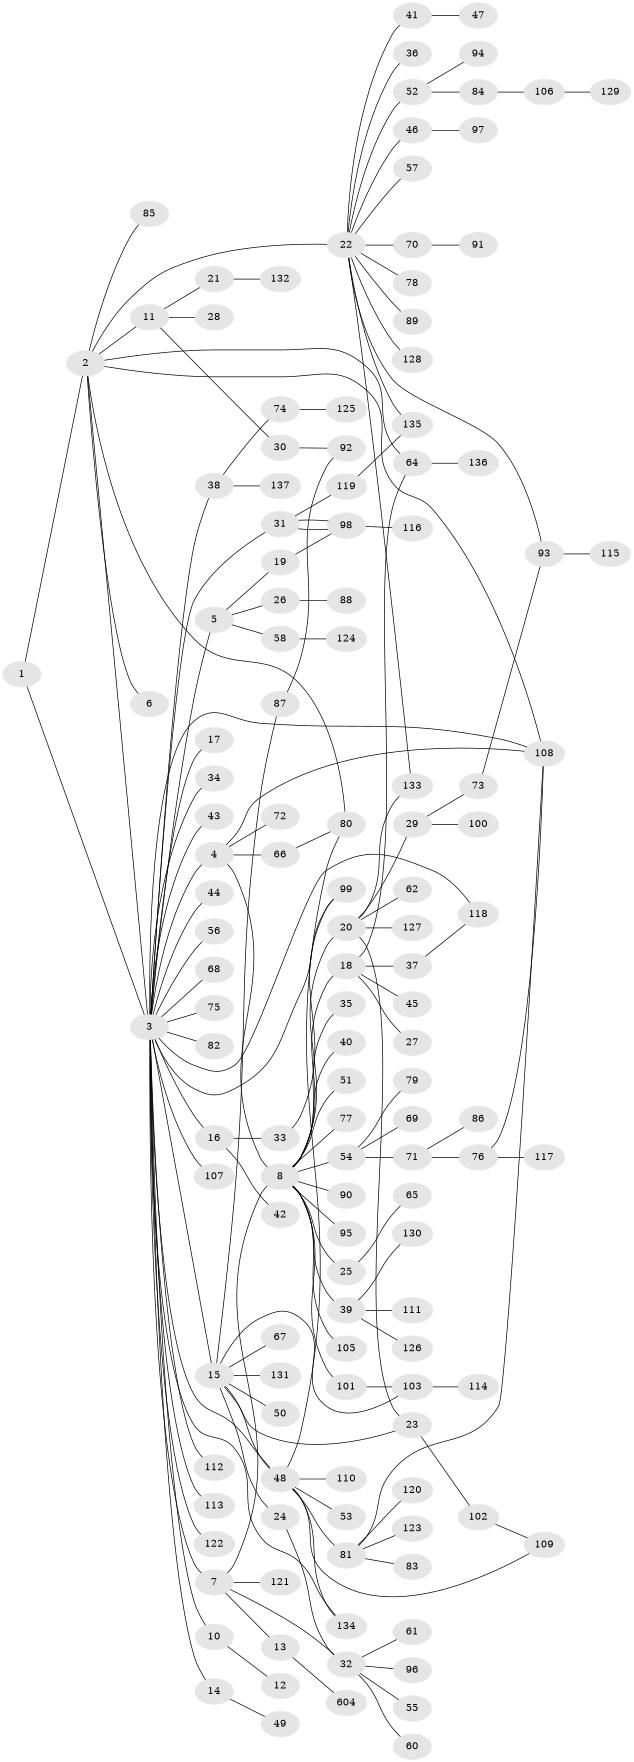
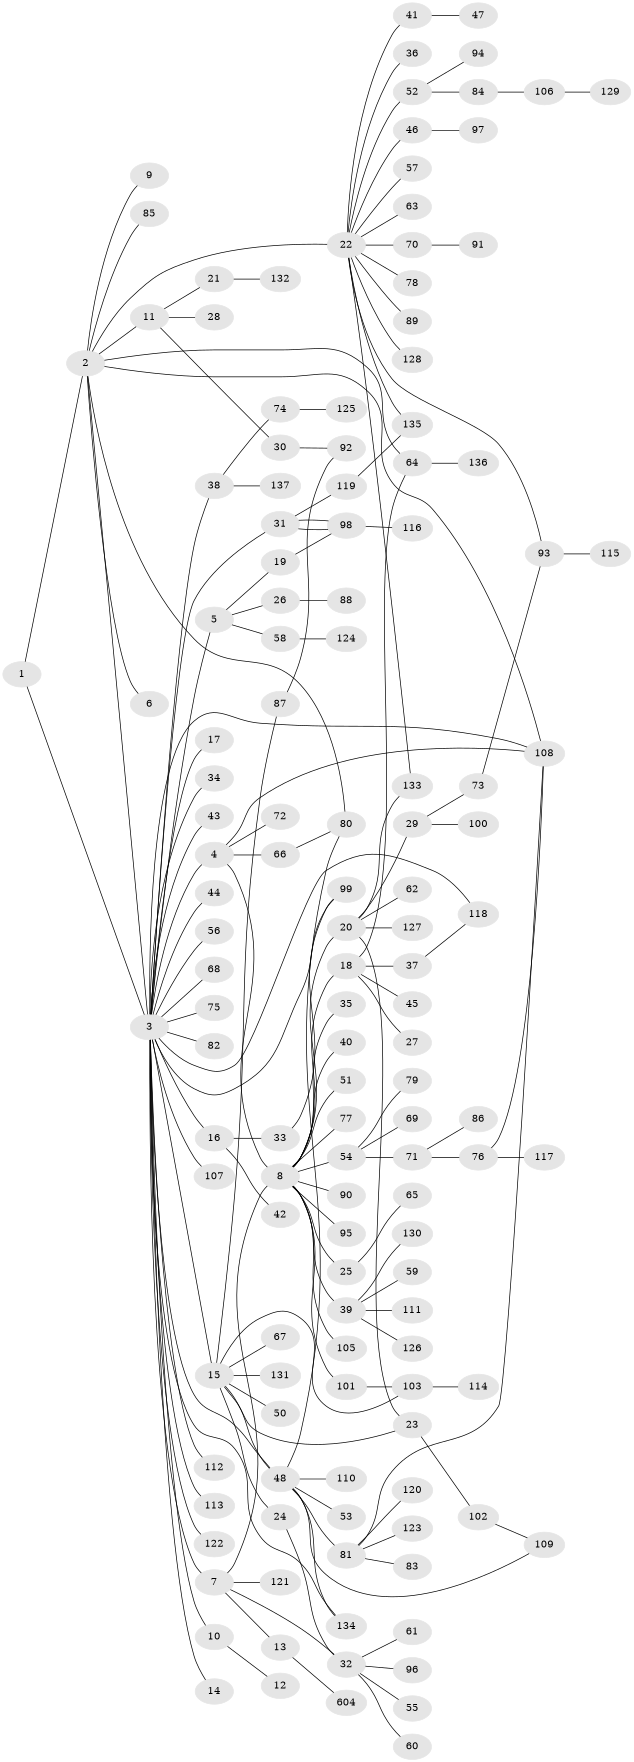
none -> (149, 176)
none -> (412, 207)
none -> (412, 1272)
(280, 1724) -> none
